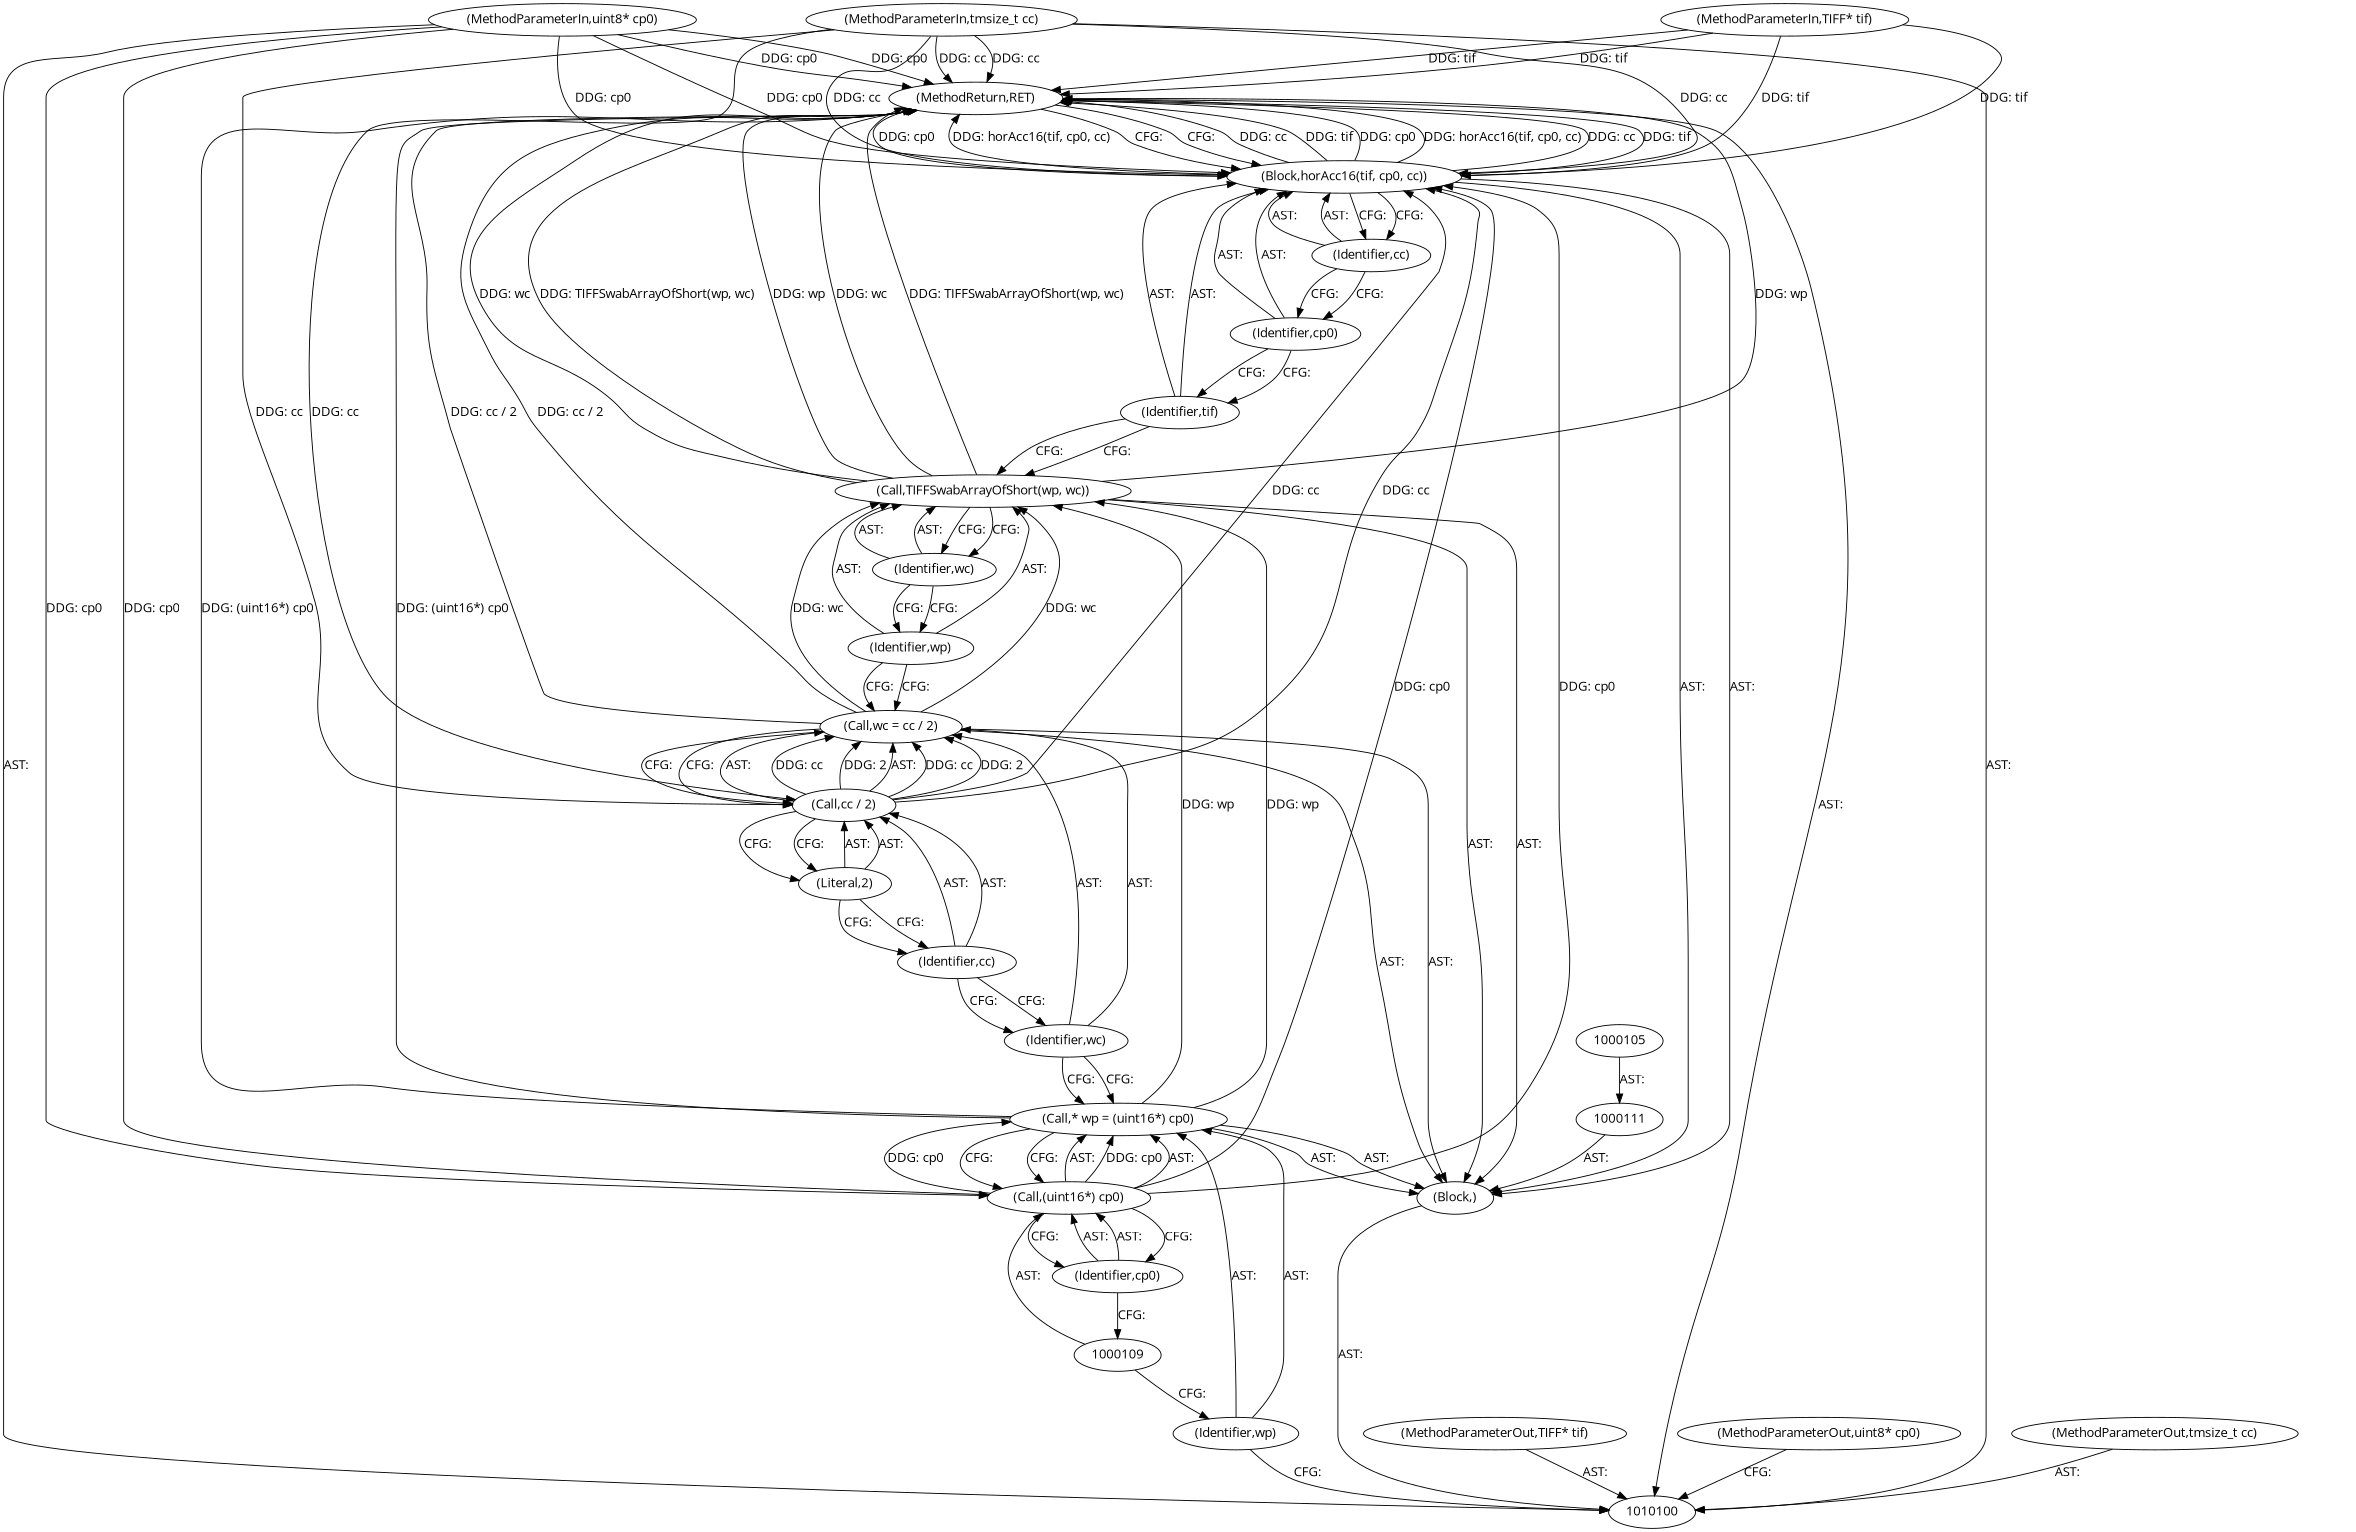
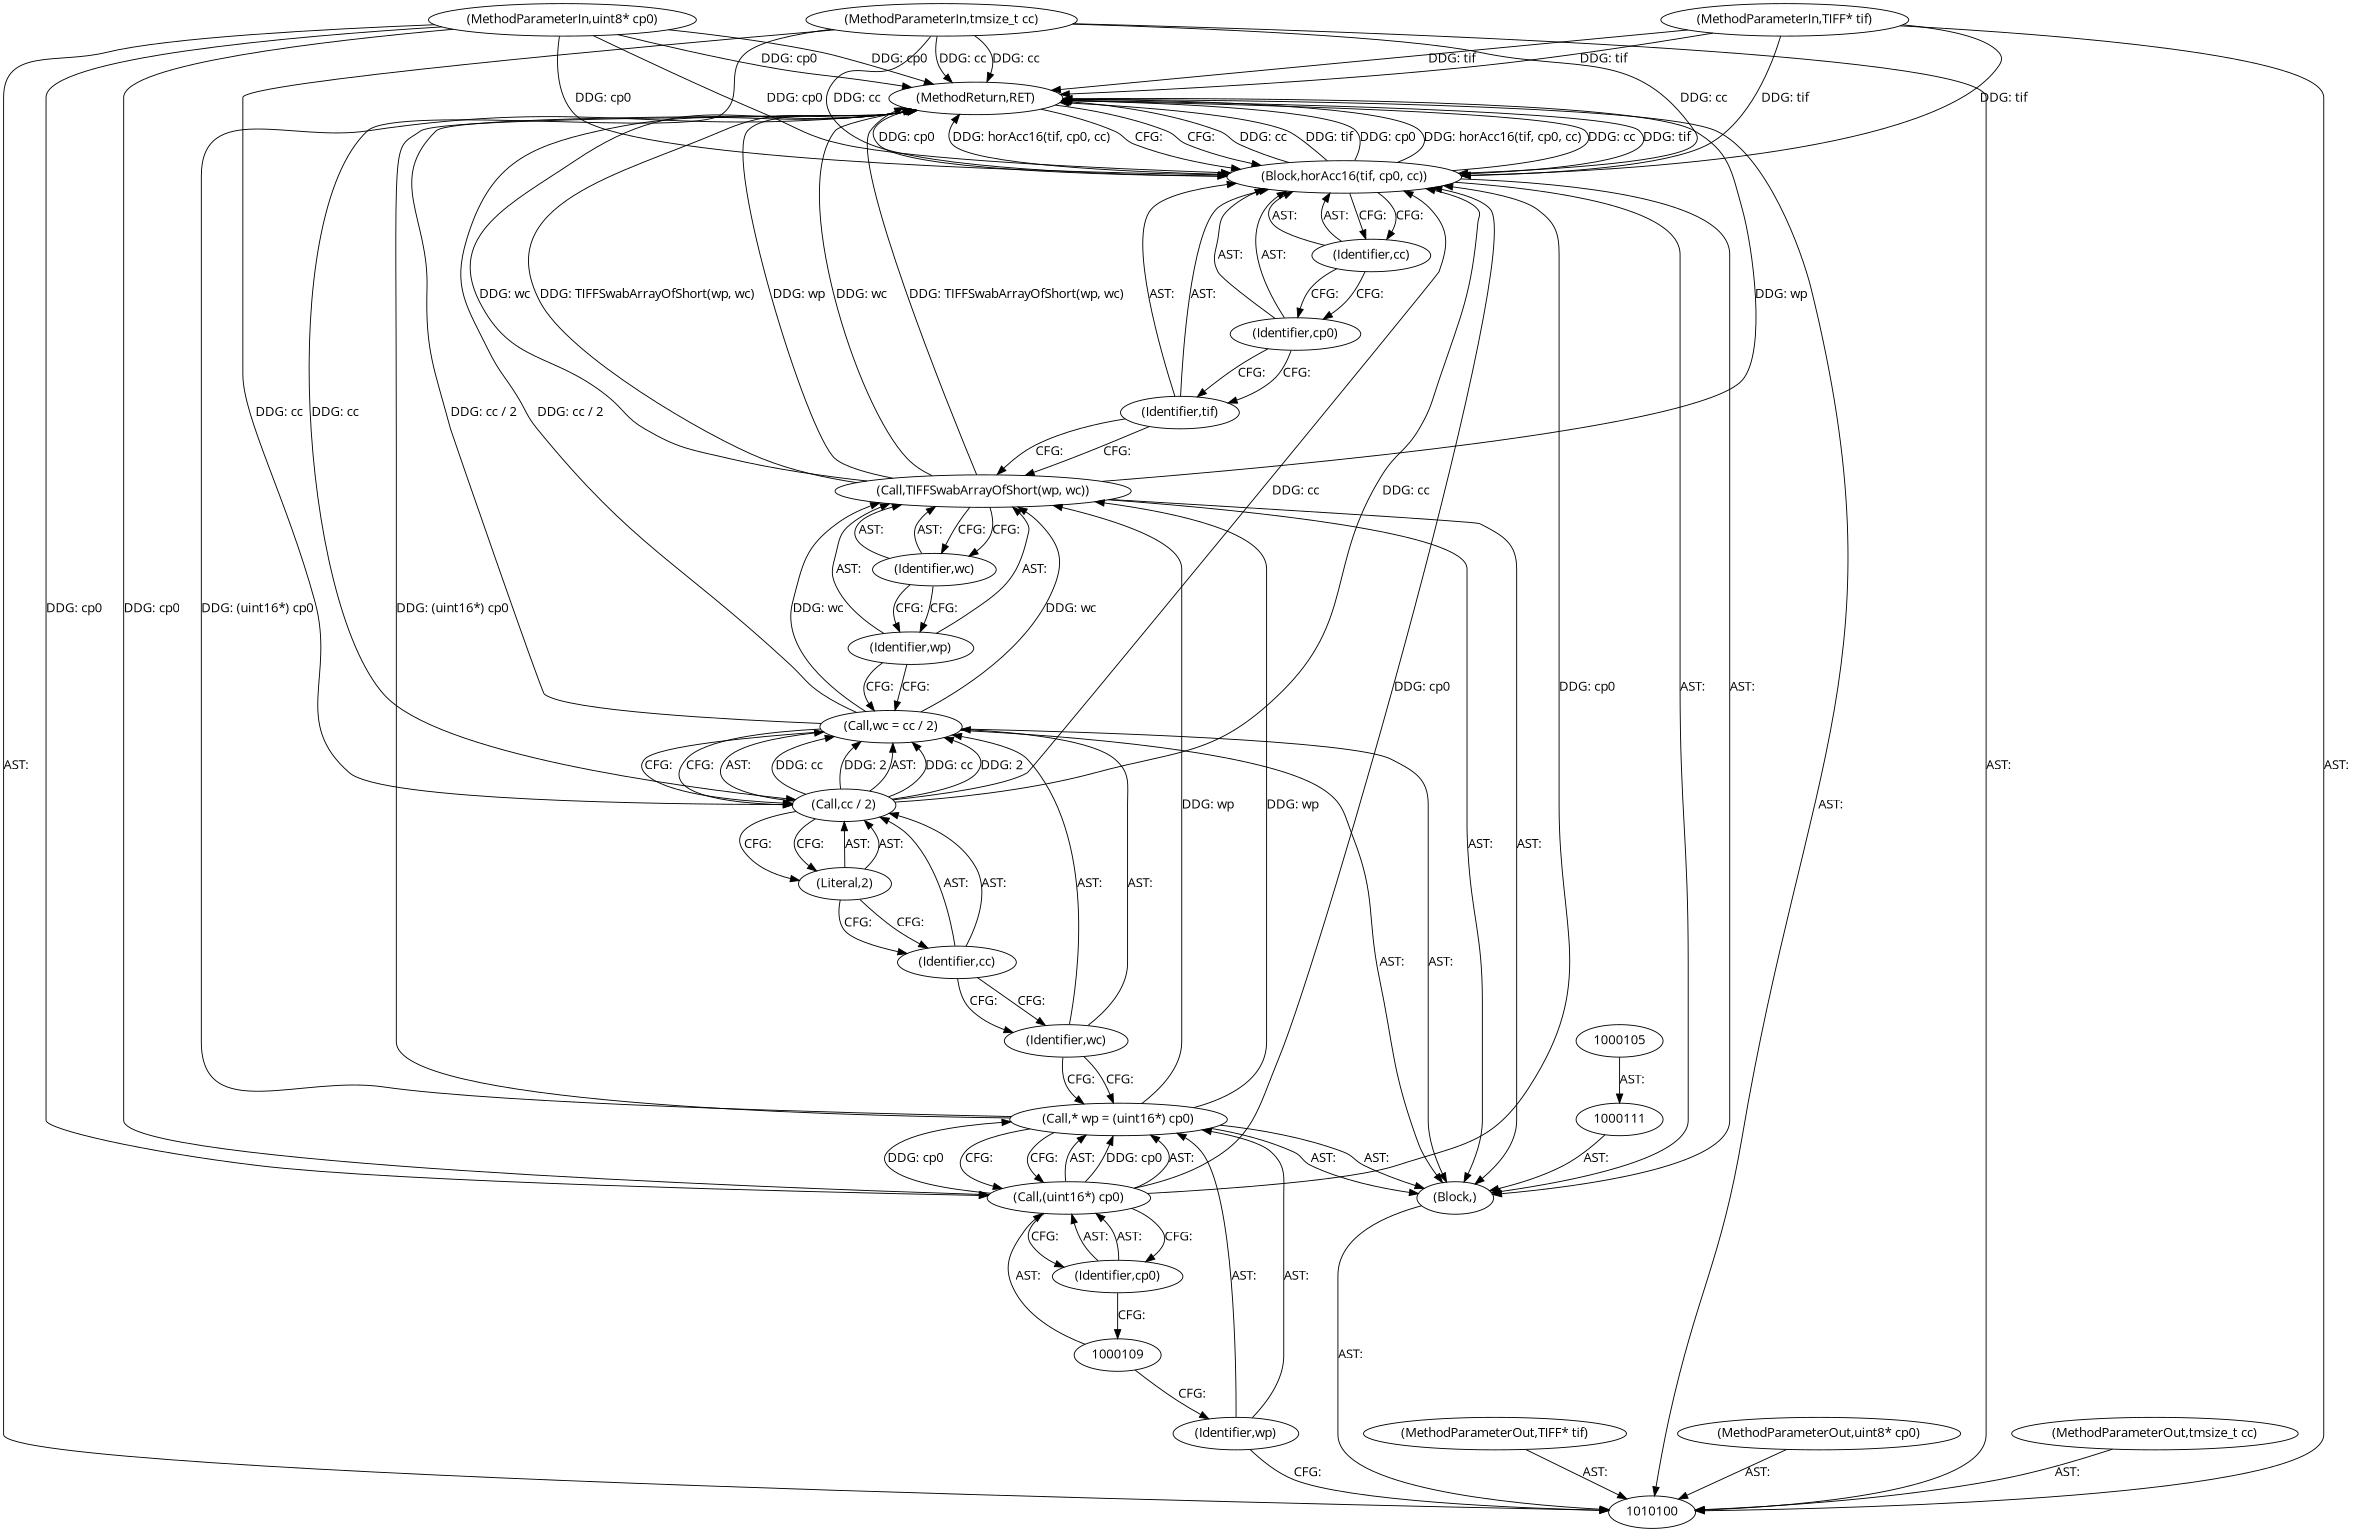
none -> (2324, 864)
(1760, 1473) -> (1760, 1473)
